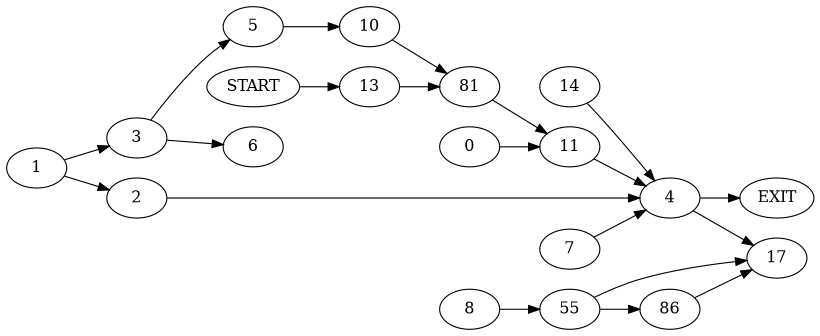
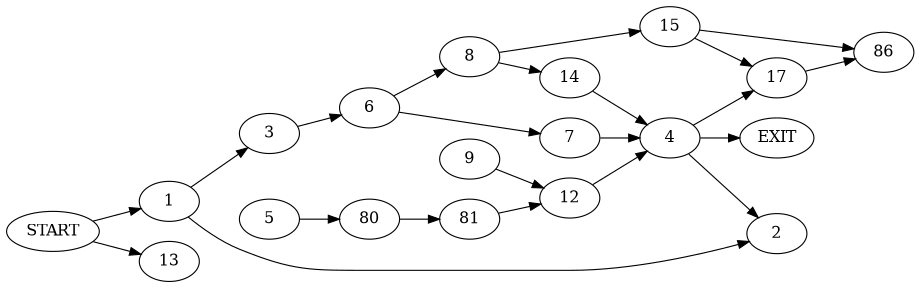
(370, 27) -> (370, 219)
none -> (514, 66)
(183, 81) -> none
none -> (415, 85)
(414, 87) -> none
none -> (464, 122)
(470, 147) -> (470, 159)
(570, 147) -> (570, 198)
(398, 198) -> (719, 182)
none -> (111, 216)
(718, 286) -> (825, 66)
(570, 309) -> (670, 27)
